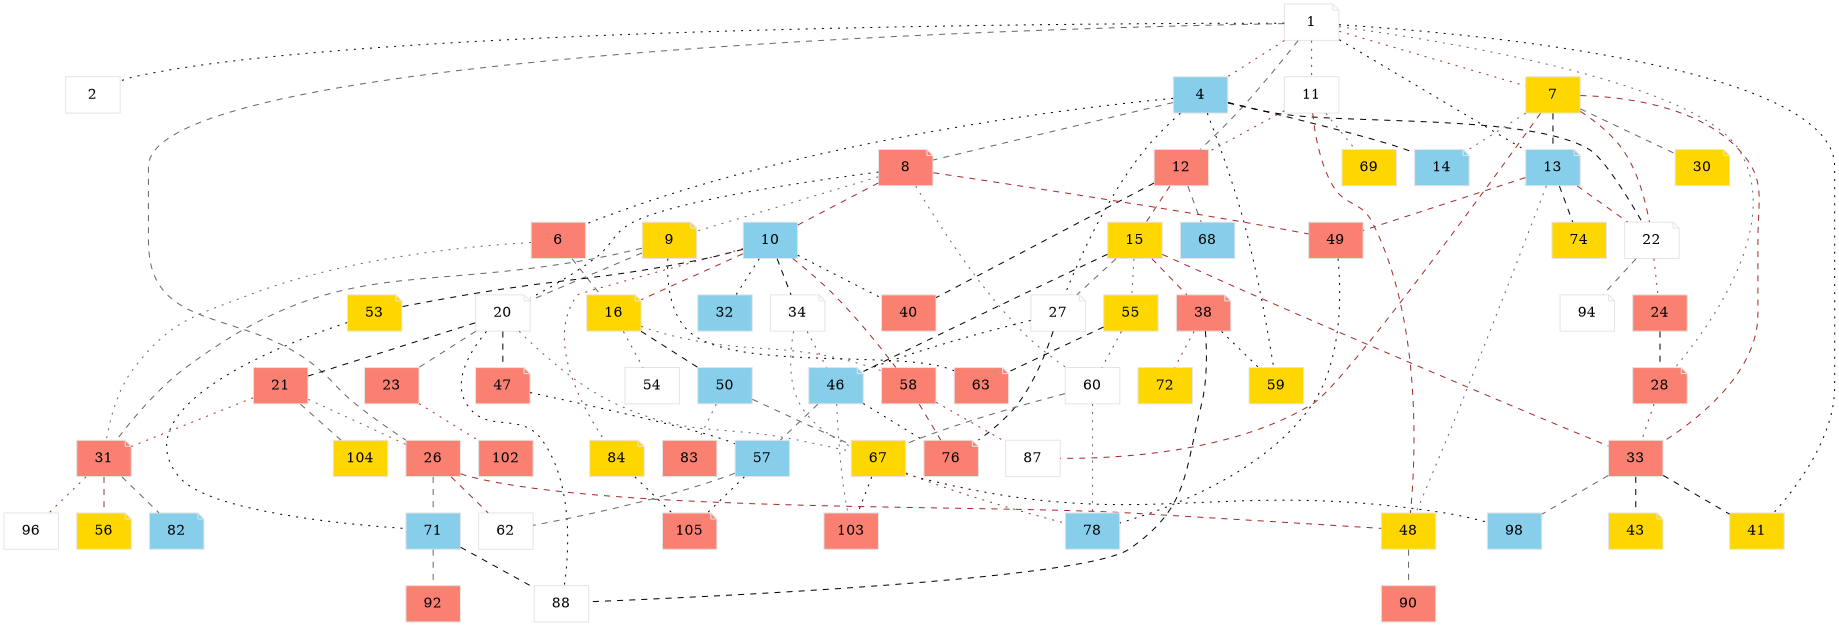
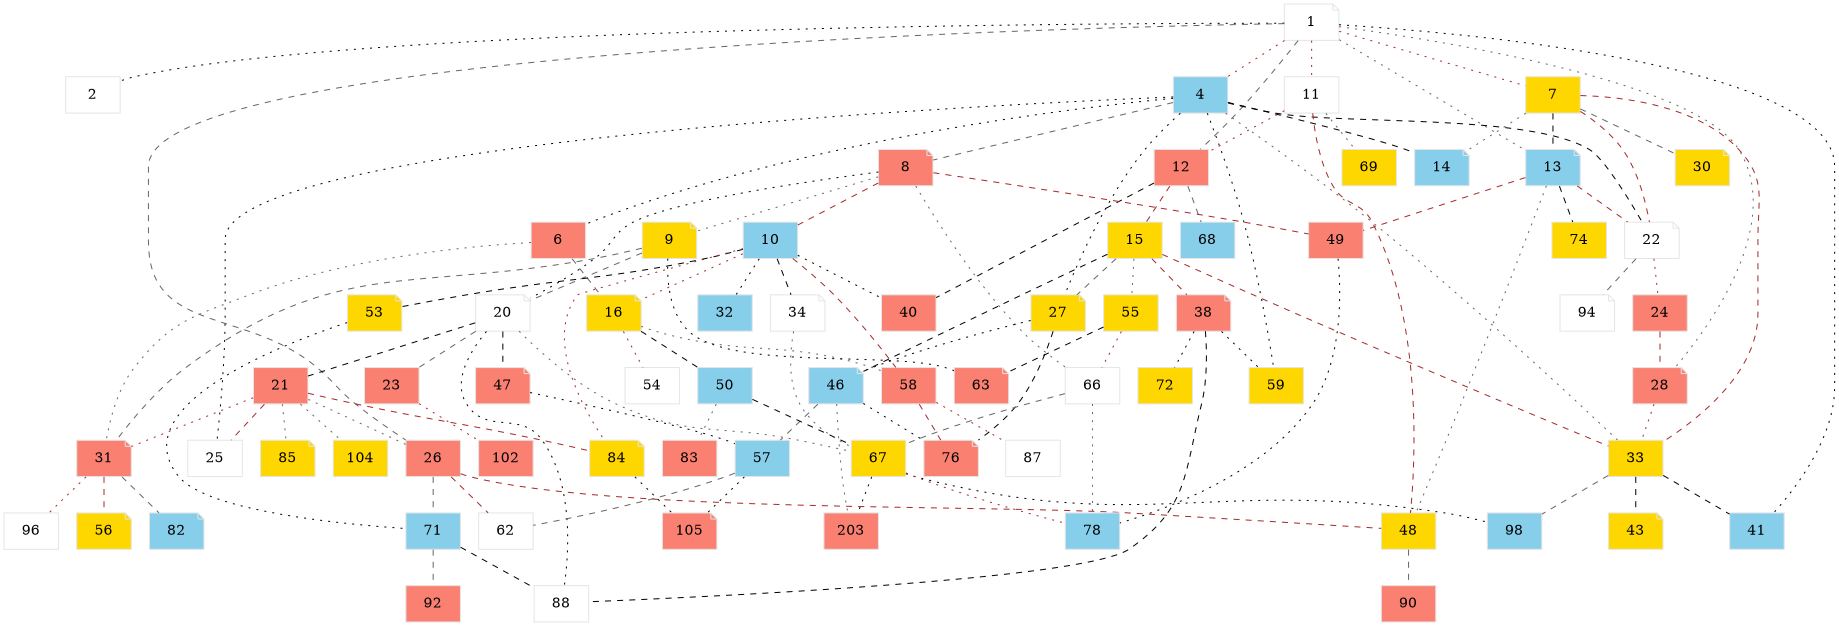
(1432, 95) -> (1432, 95)
none -> (1428, 269)
(692, 277) -> (692, 277)
(1058, 313) -> (1058, 313)
(816, 348) -> none
(1184, 349) -> (1184, 349)
(1660, 349) -> (1660, 349)
(1350, 365) -> none
(1093, 386) -> (1093, 386)
none -> (428, 418)
(321, 422) -> (321, 422)
(807, 424) -> (807, 424)
none -> (215, 458)
none -> (288, 458)
(1636, 458) -> (1636, 458)
(851, 531) -> (851, 531)
(1757, 531) -> (1757, 531)
